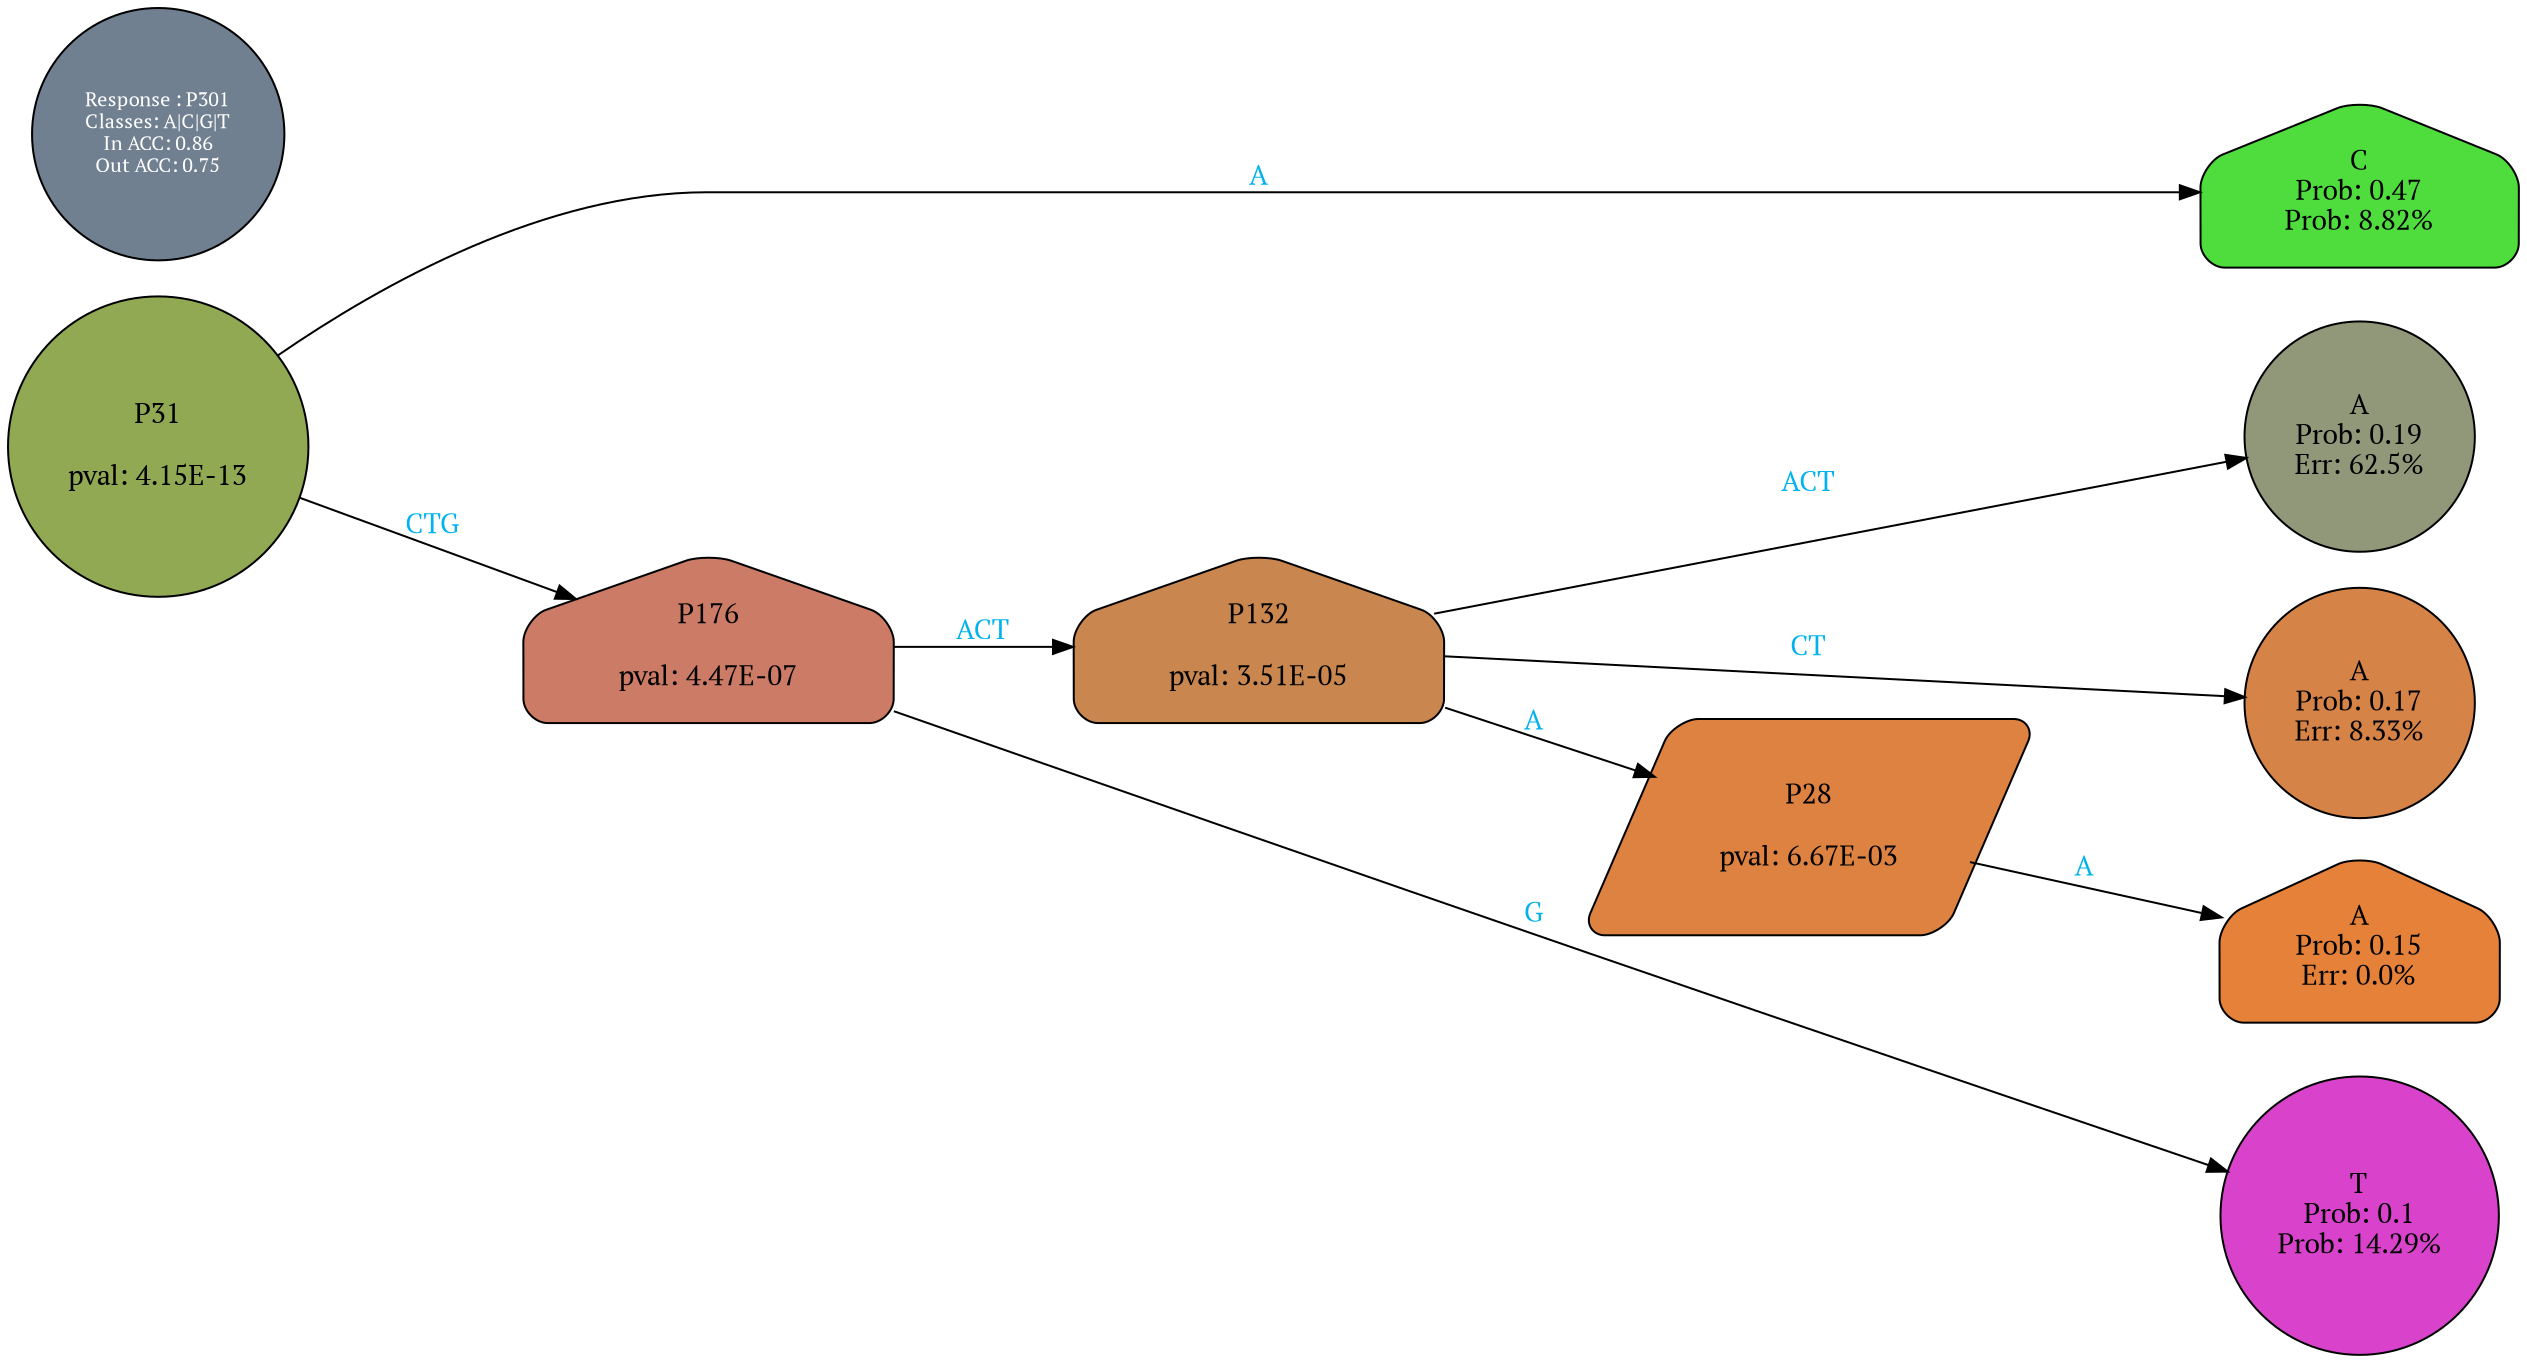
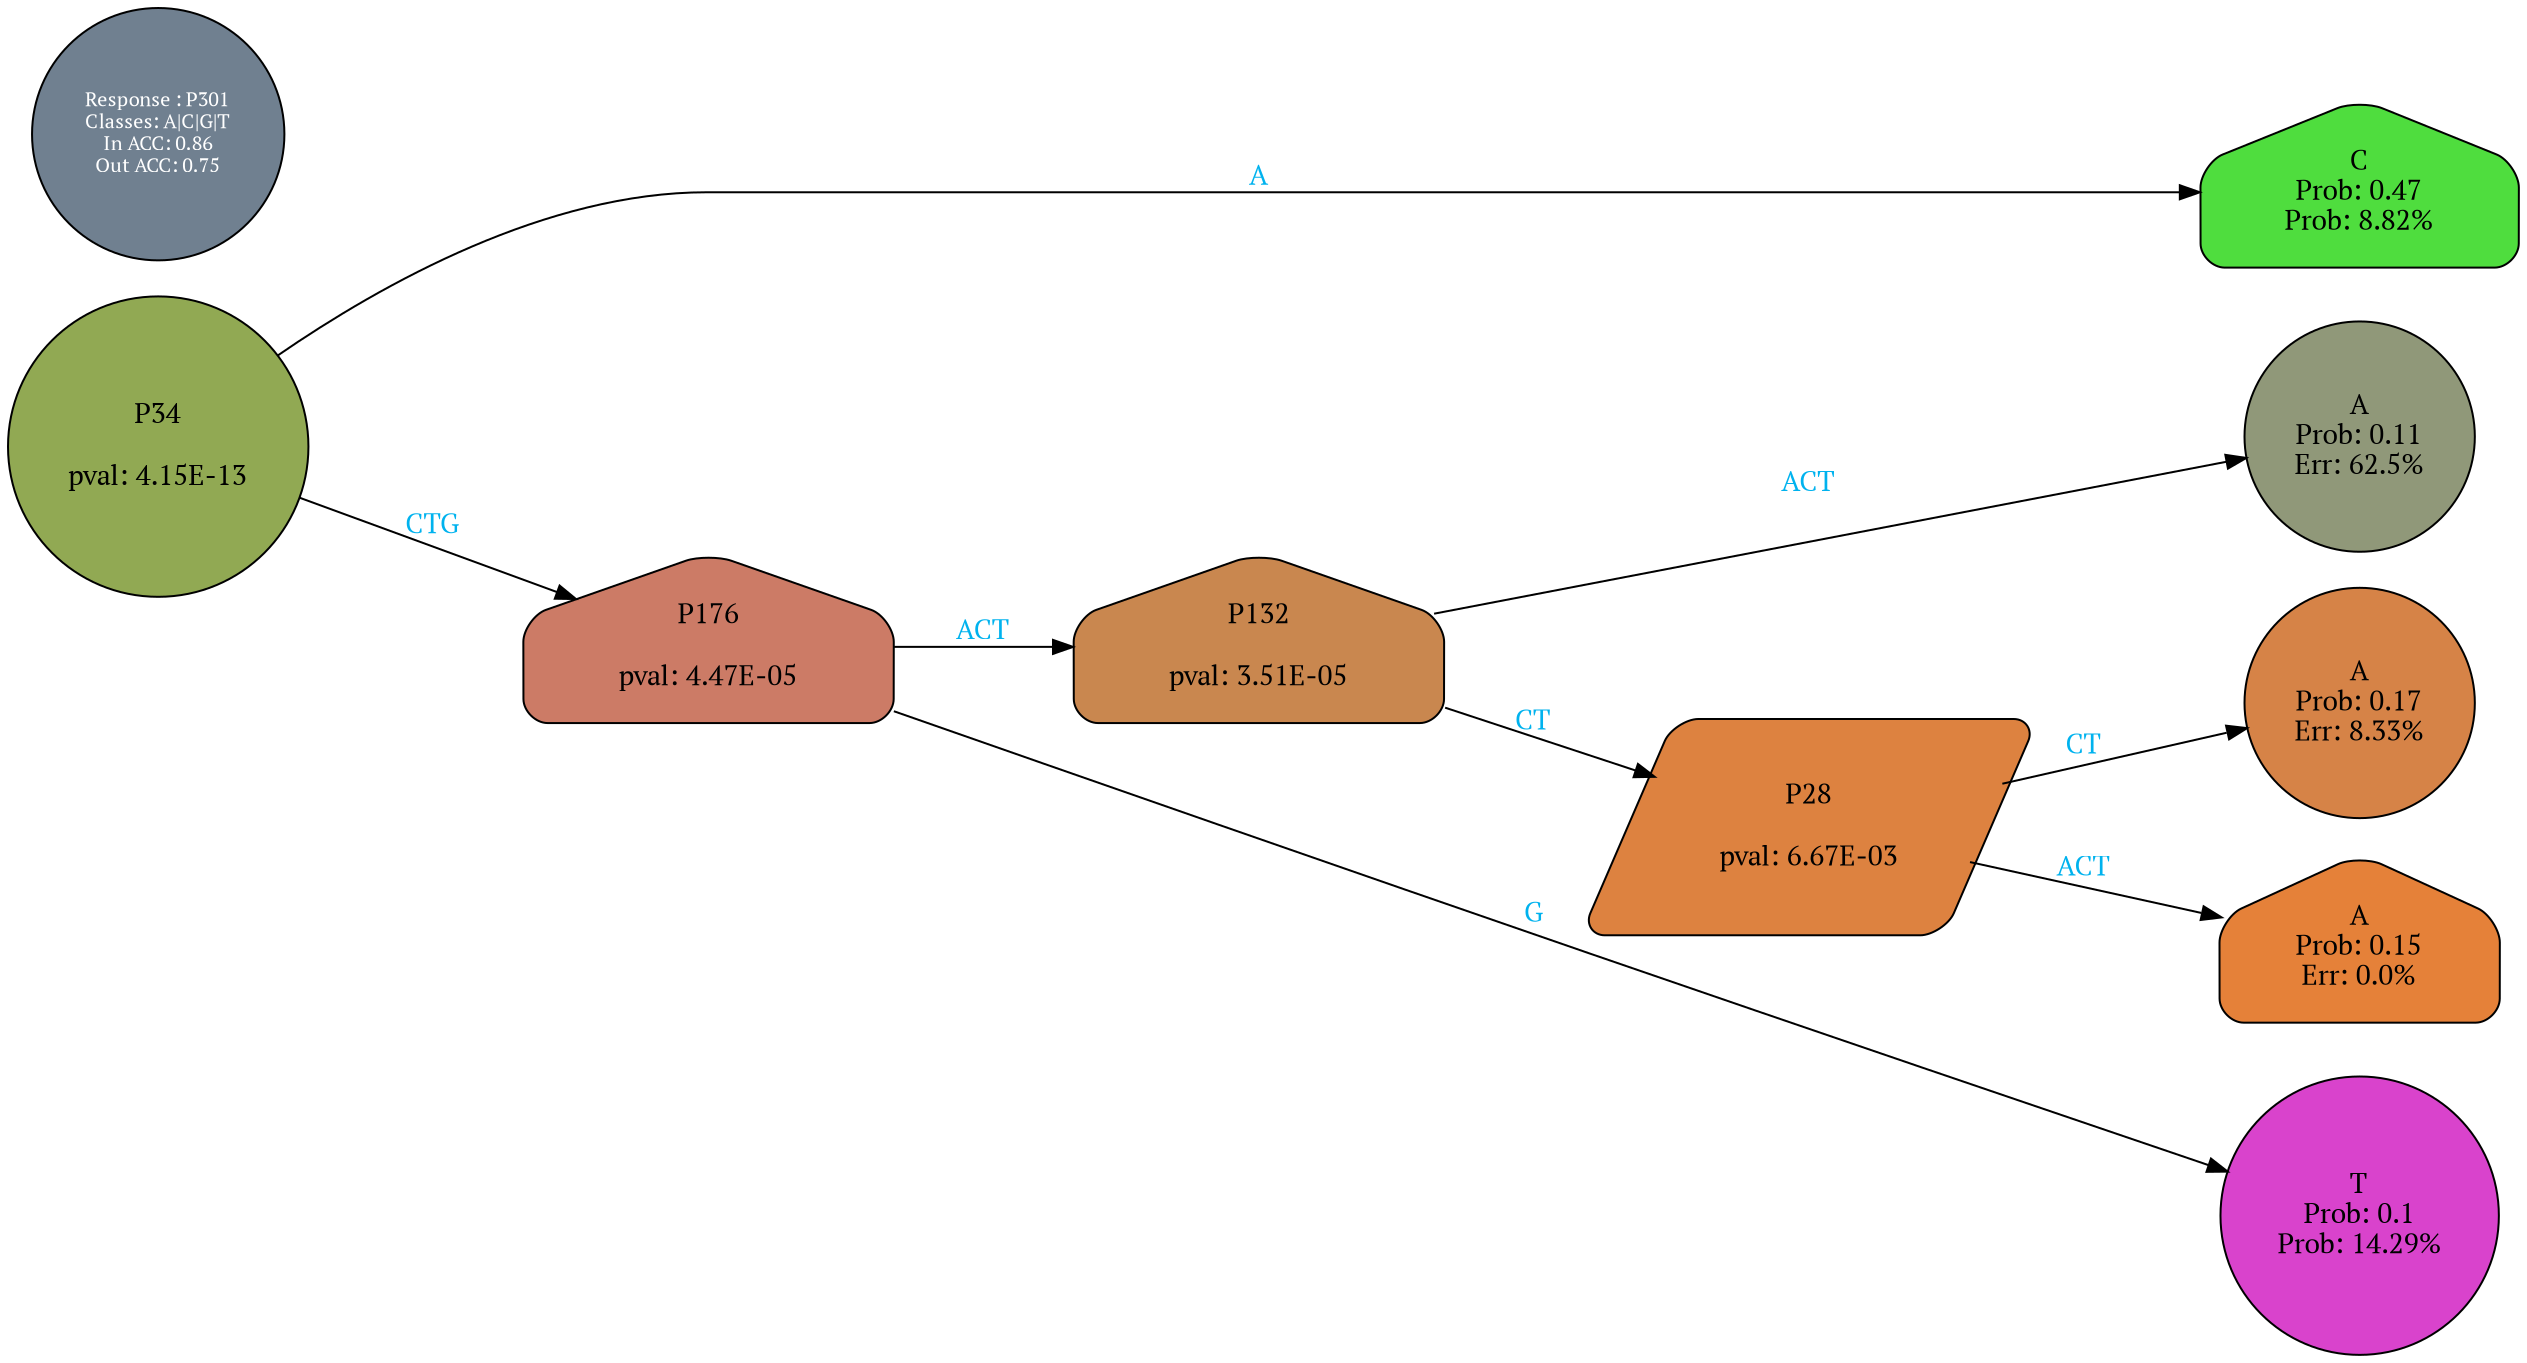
(2360, 437) -> (2360, 437)
(158, 447) -> (158, 447)
(709, 647) -> (709, 647)
(1835, 676) -> (2115, 758)
(1534, 722) -> (1534, 722)
(2084, 868) -> (2084, 868)
